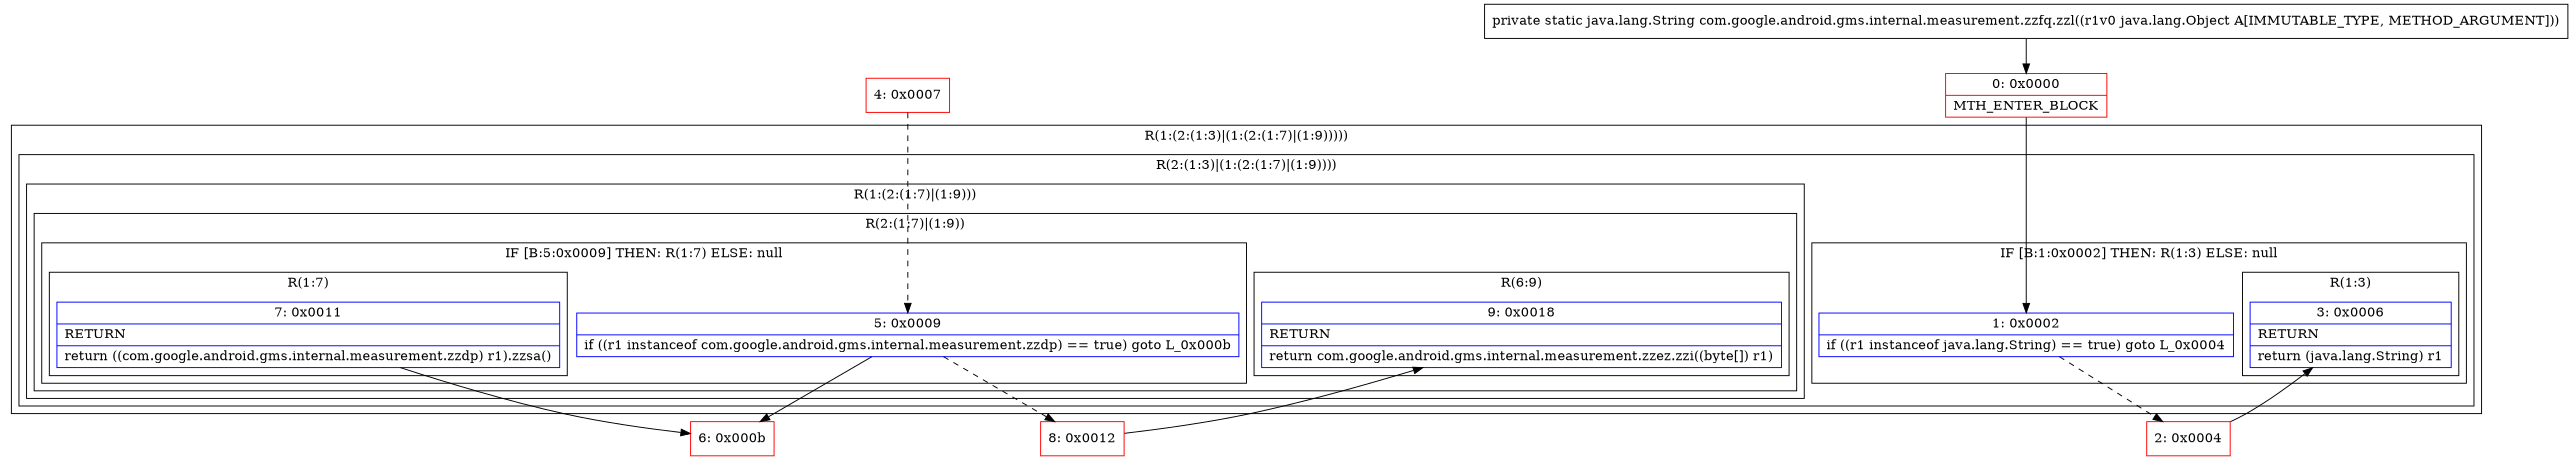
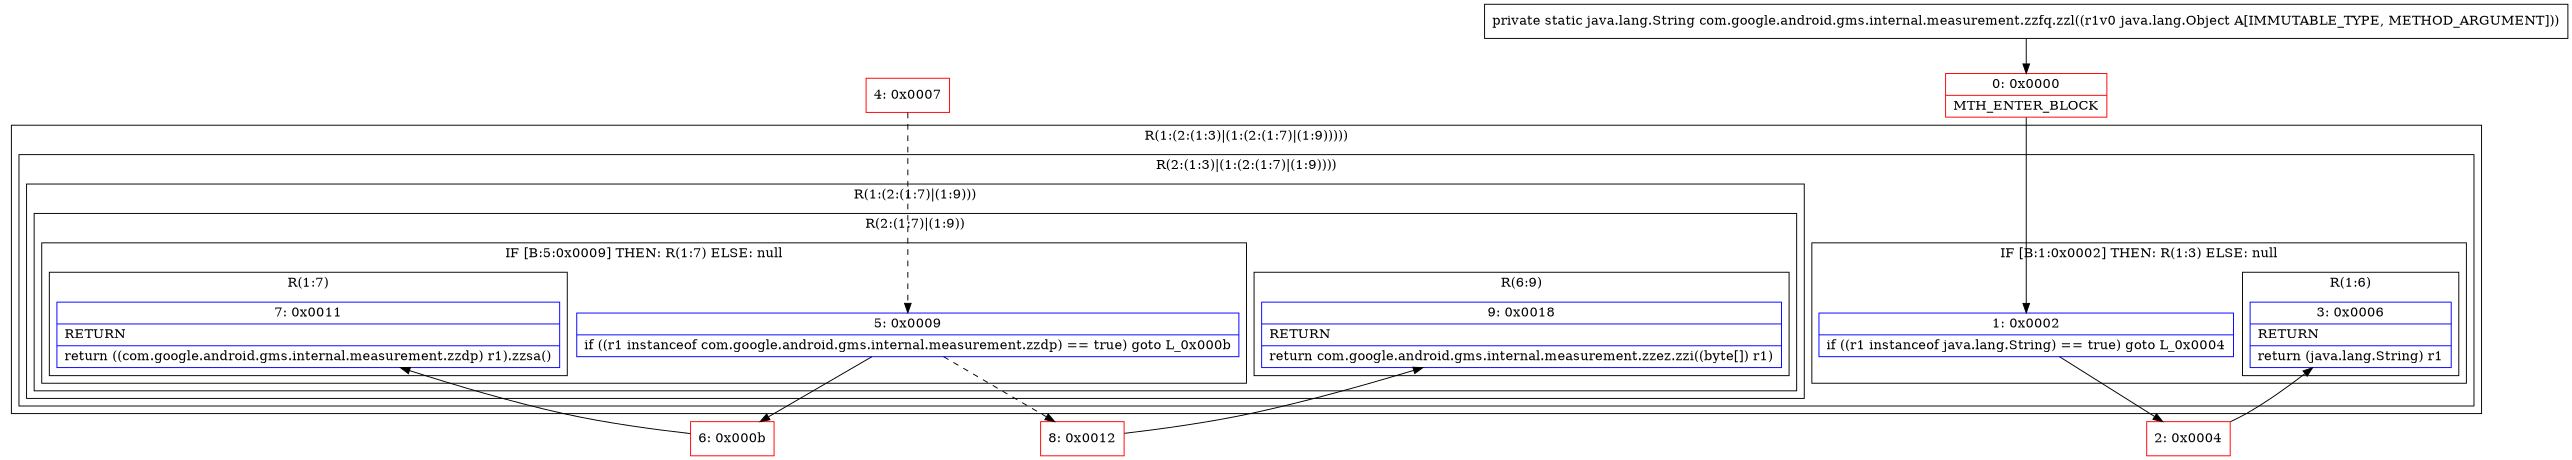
(2351, 283) -> (2351, 283)
(2112, 390) -> (2112, 390)
(595, 420) -> (598, 420)
